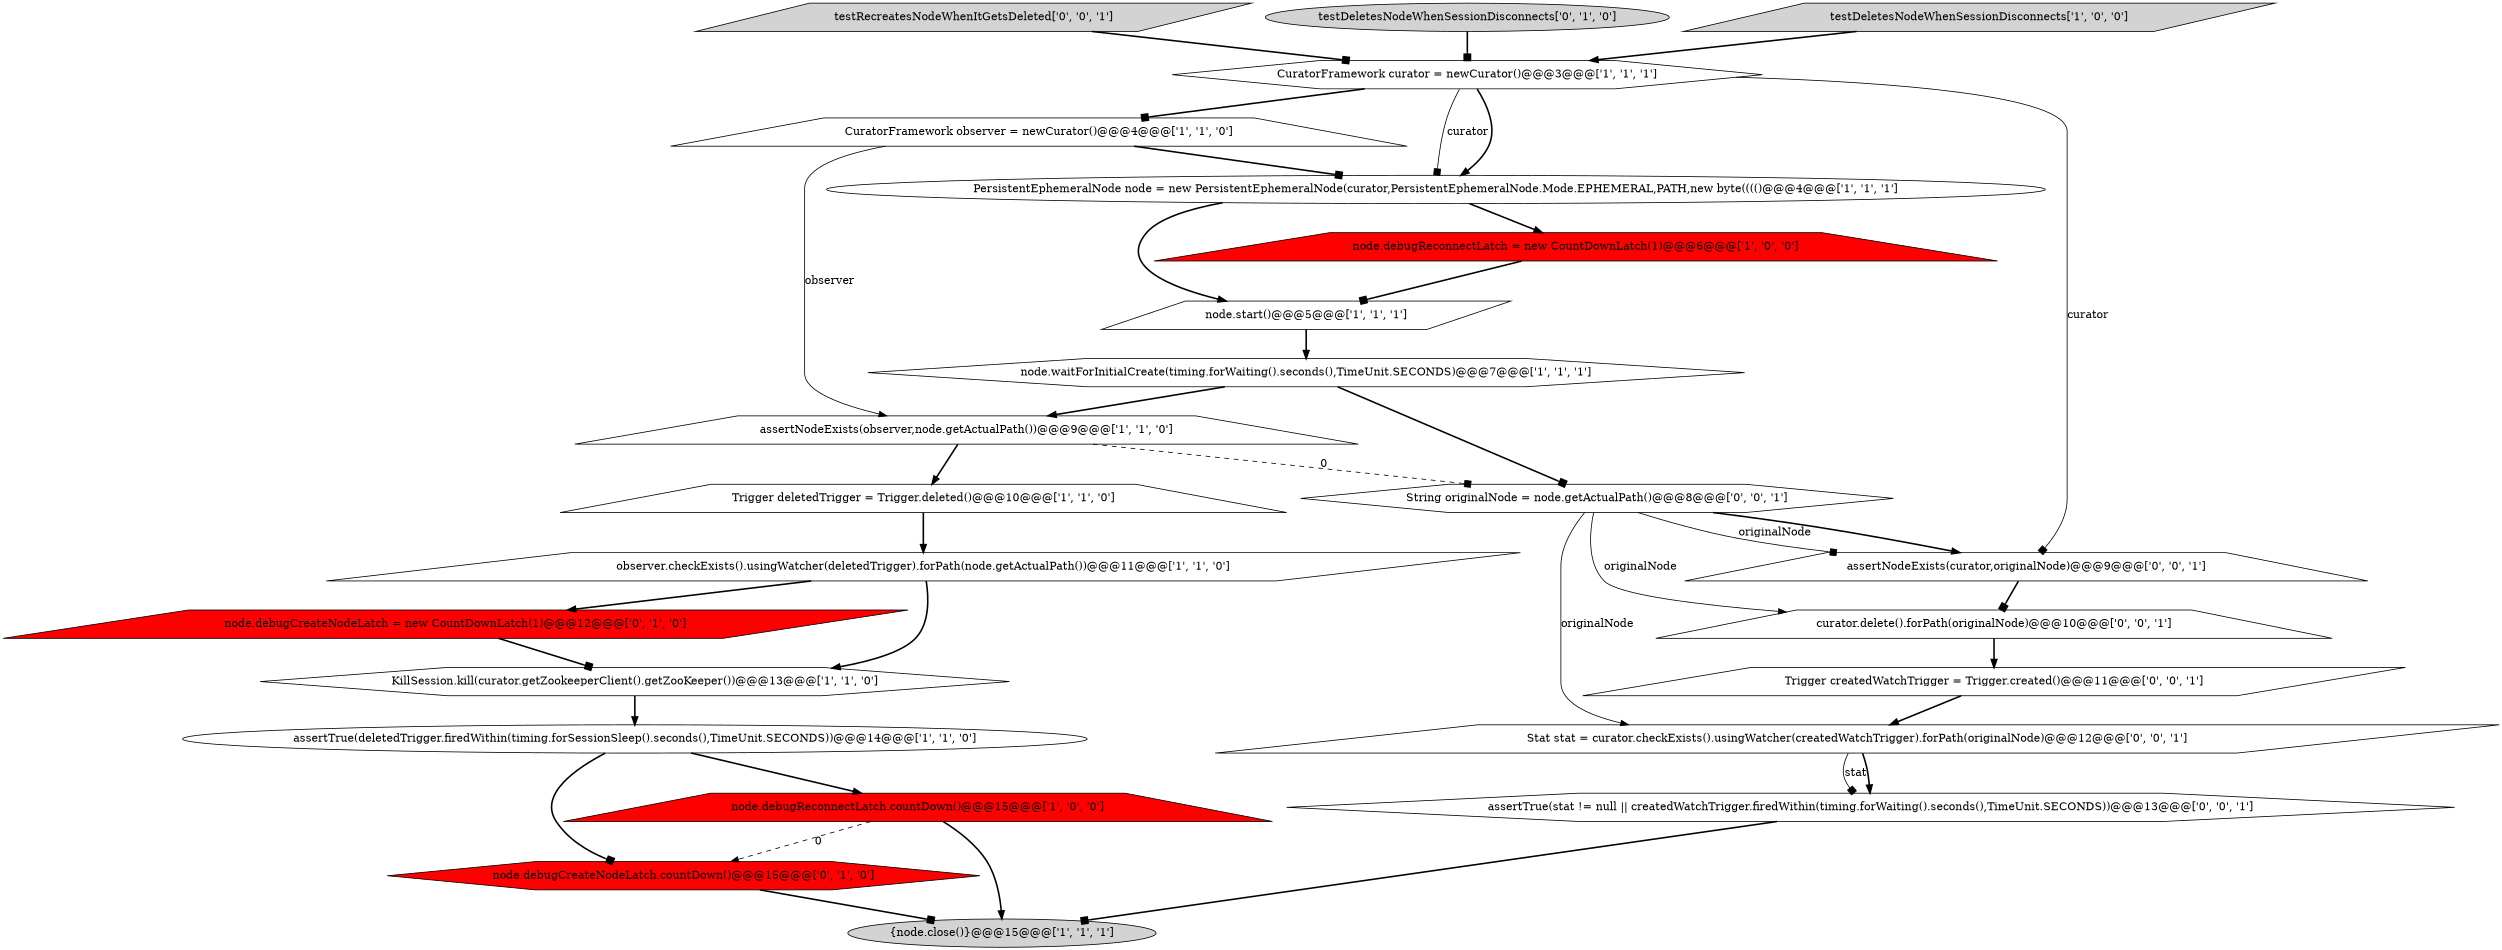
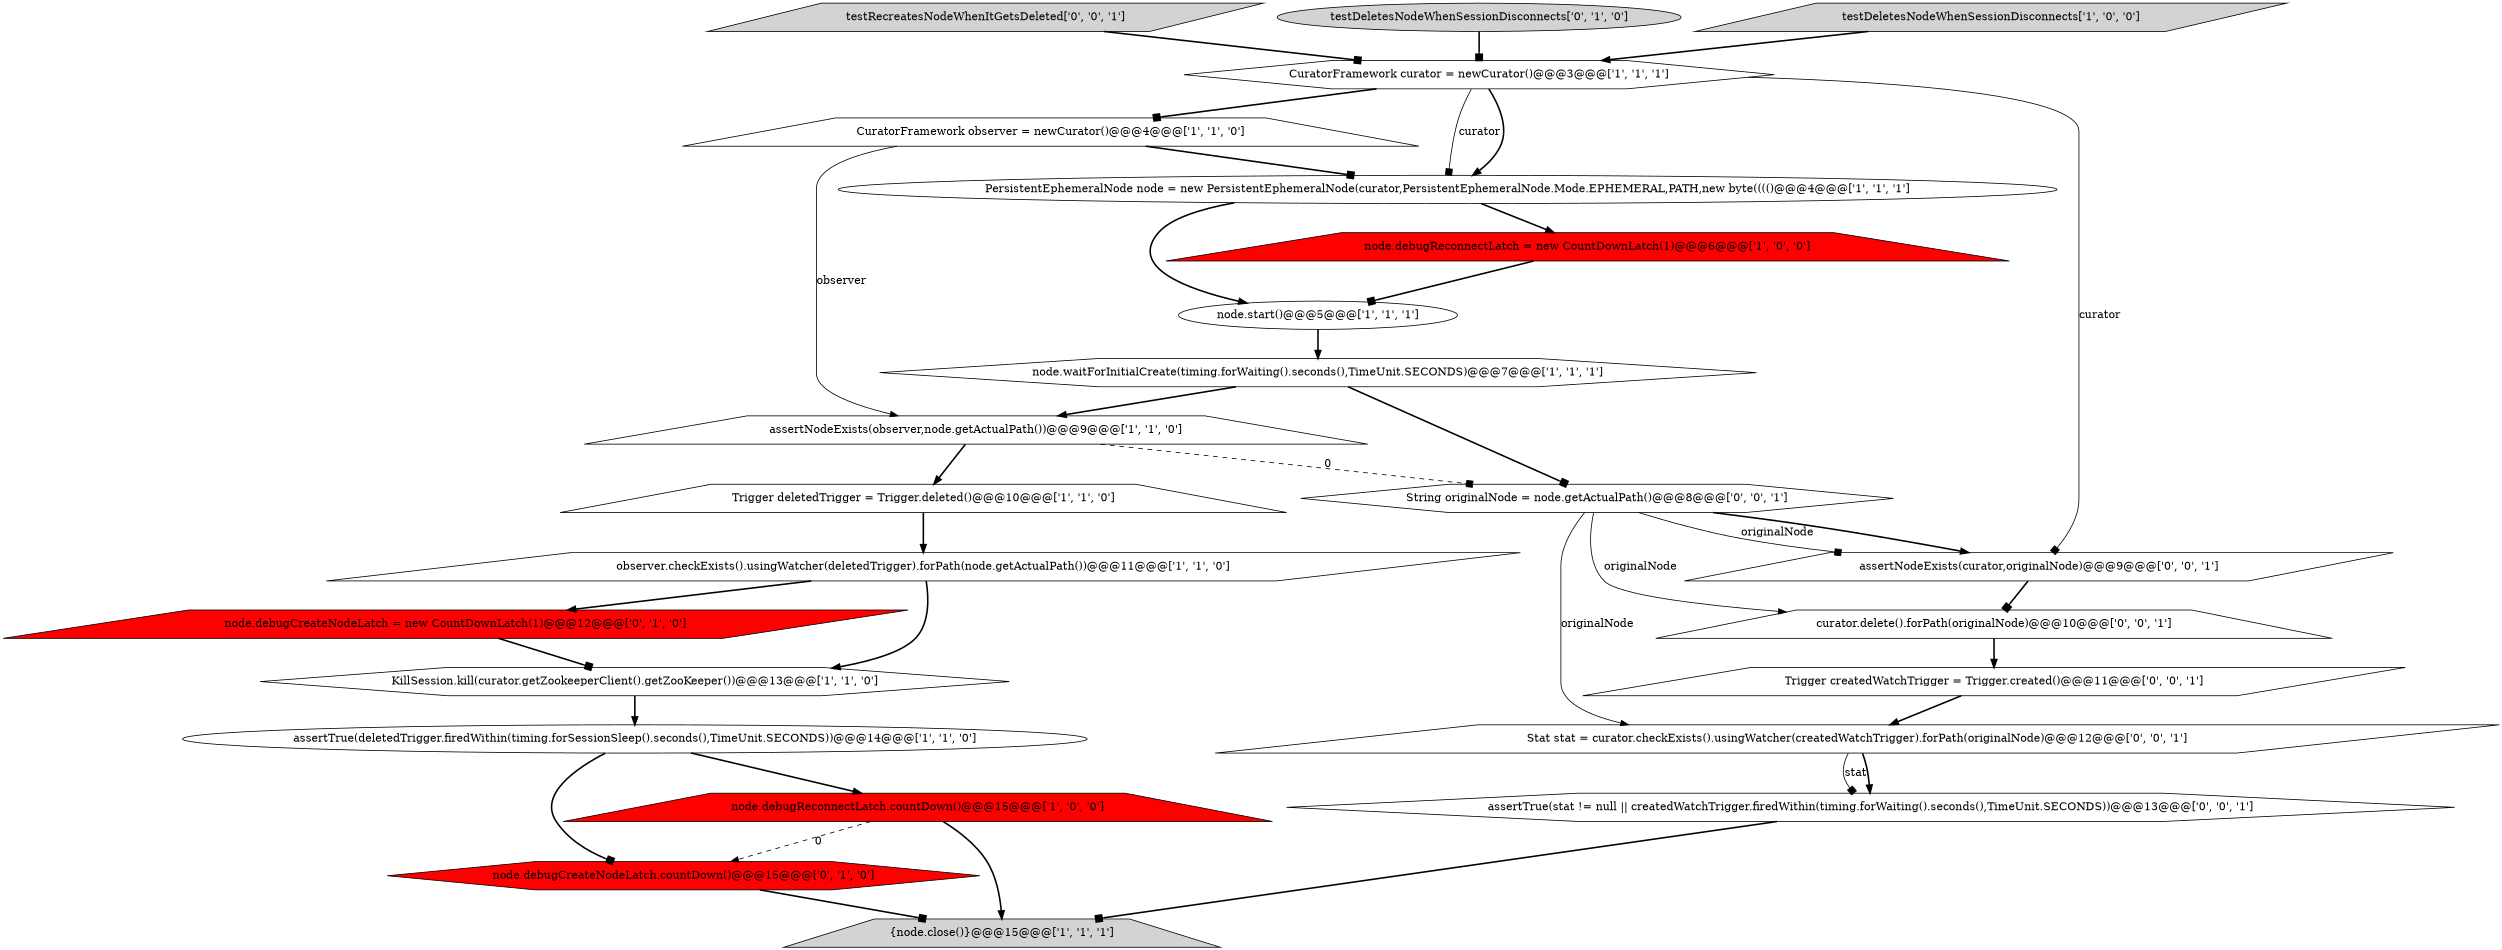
(1306, 315) -> (1318, 315)
(2026, 567) -> (2039, 567)
(1002, 933) -> (1002, 933)
